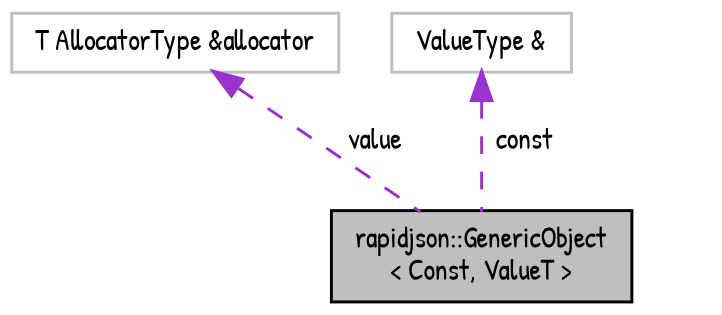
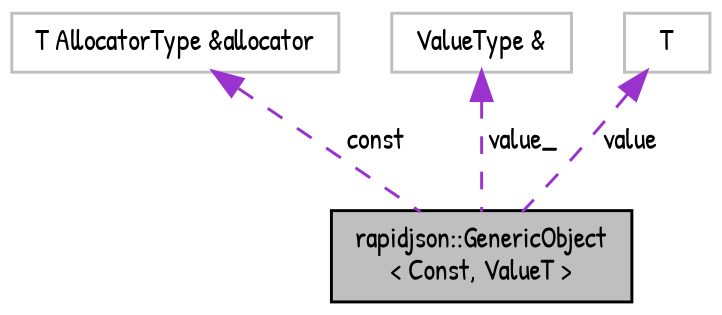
none -> (667, 43)
(373, 141) -> (373, 141)
(521, 141) -> (521, 141)
